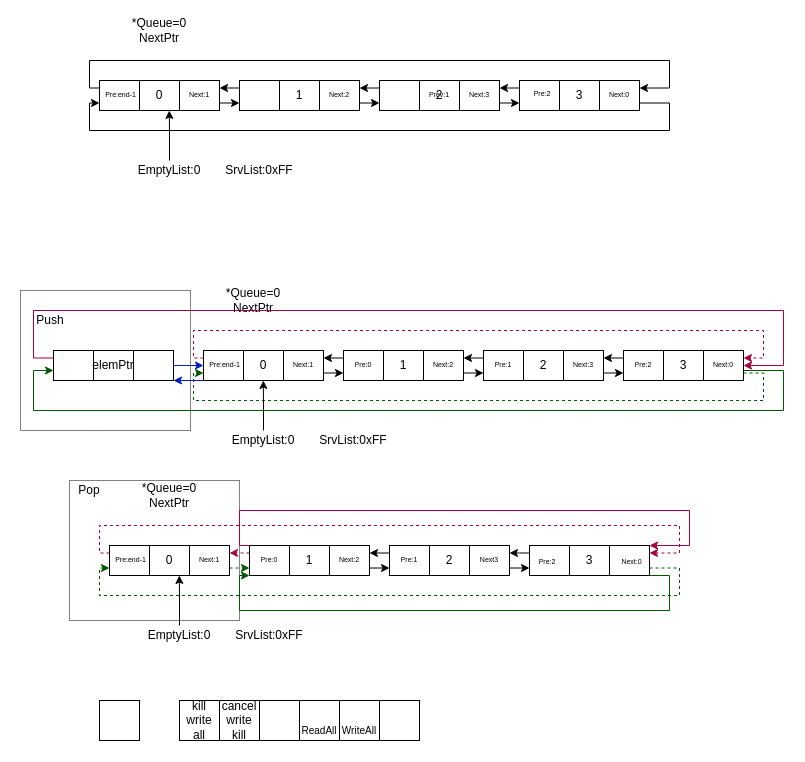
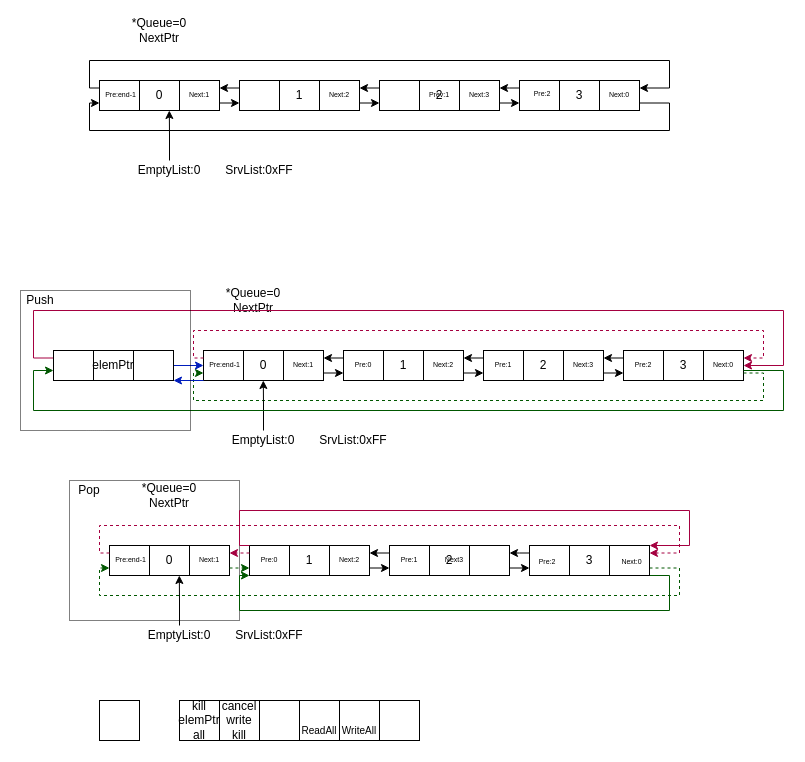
(51, 321) -> (41, 301)
(490, 559) -> (455, 559)
(200, 721) -> (200, 721)
